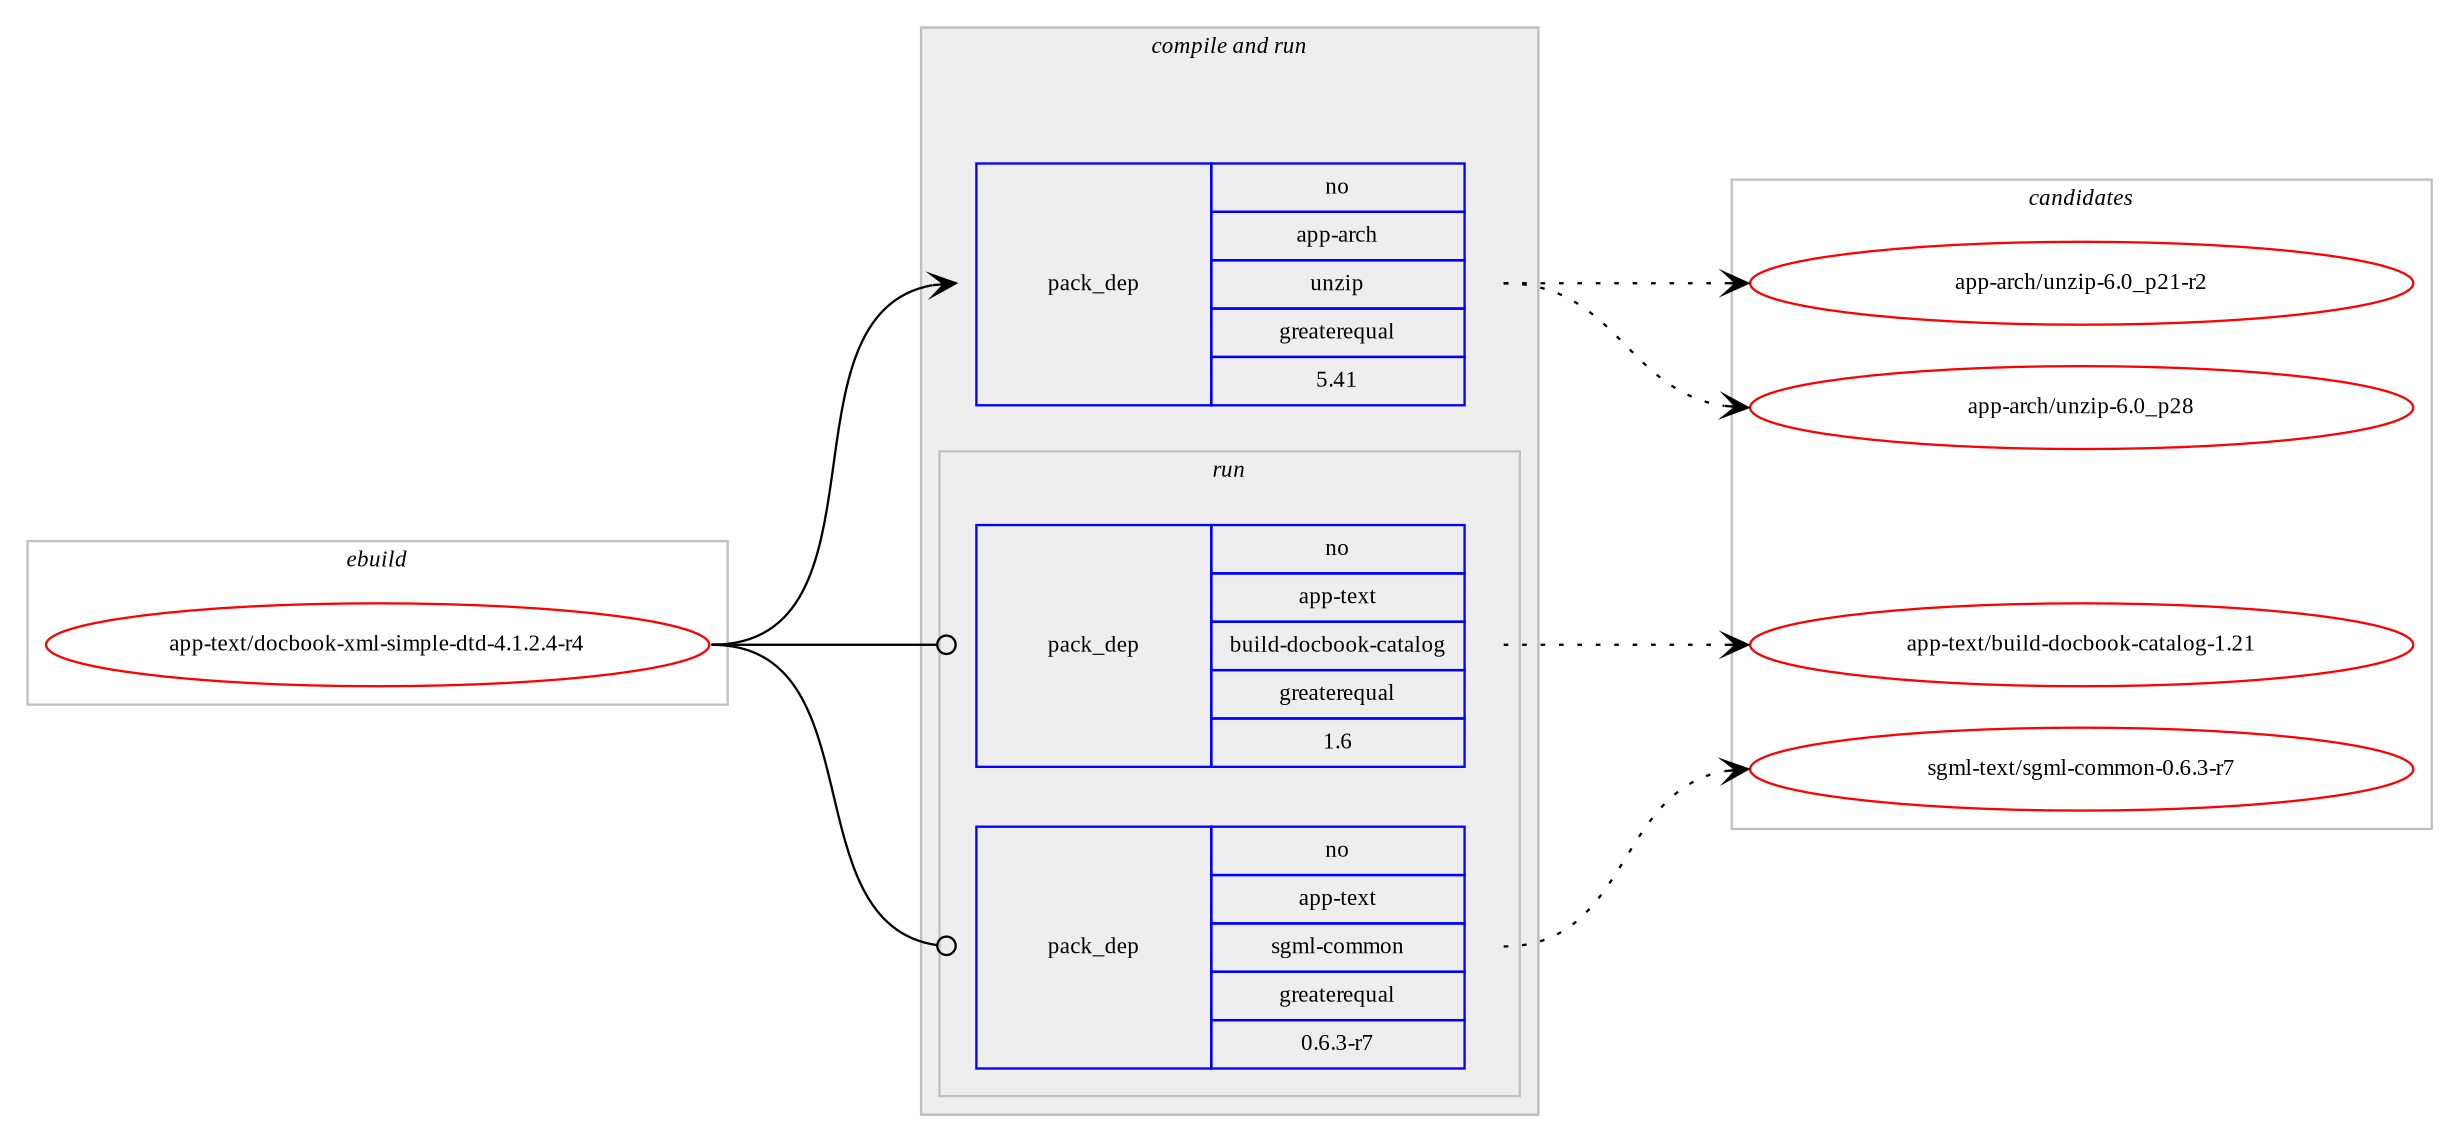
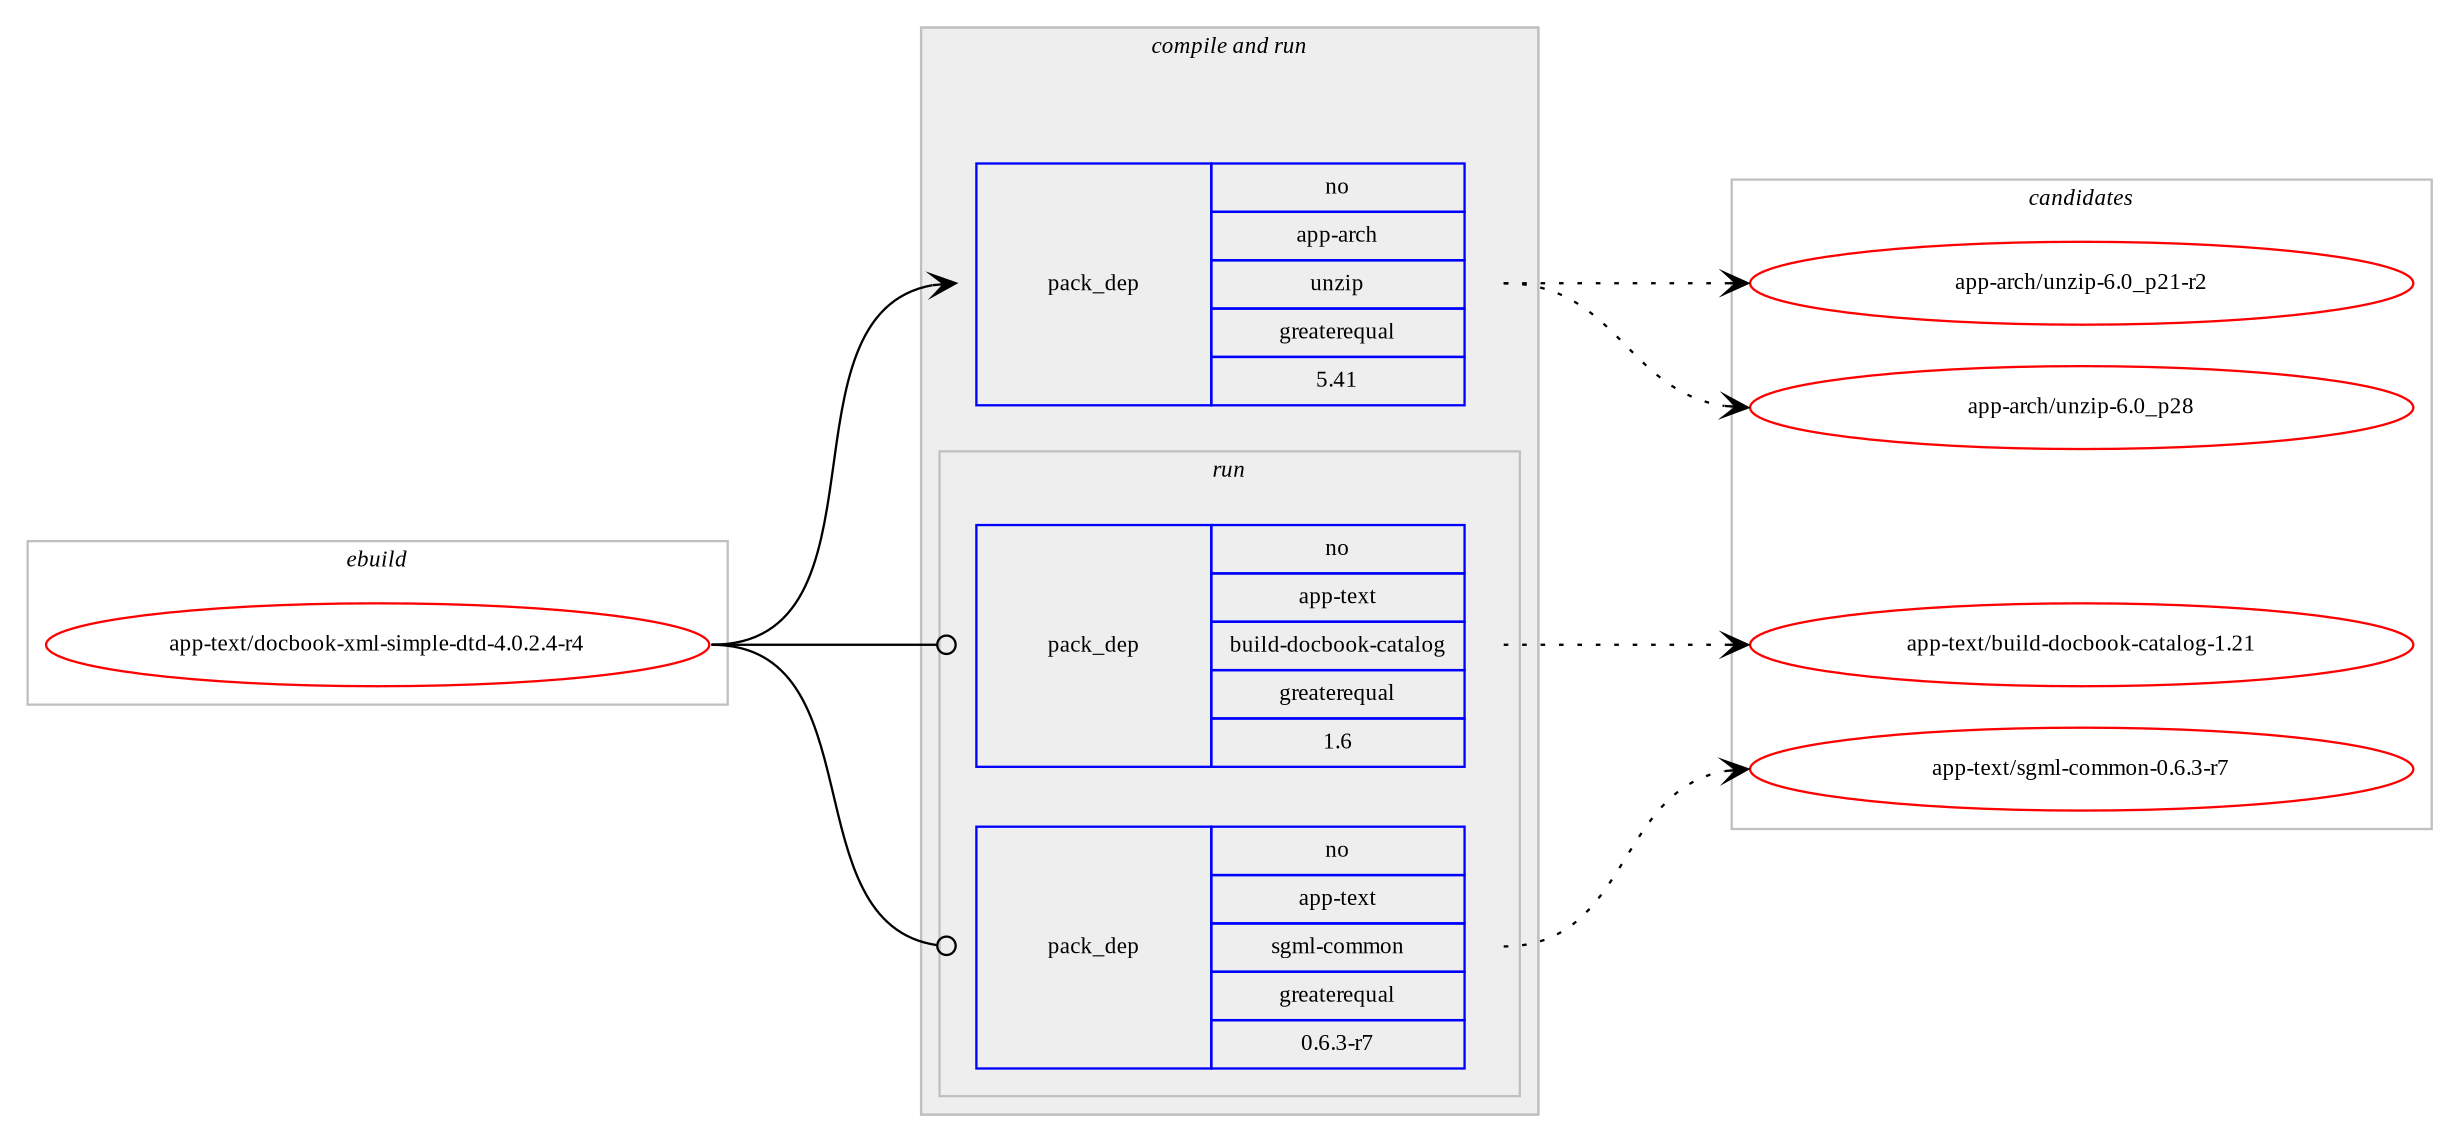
(378, 645) -> (378, 645)
(2082, 769) -> (2082, 769)
